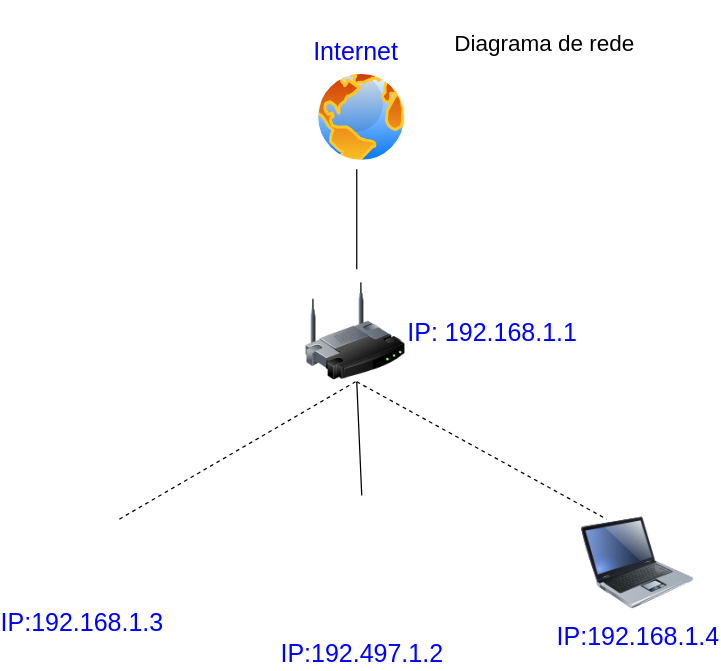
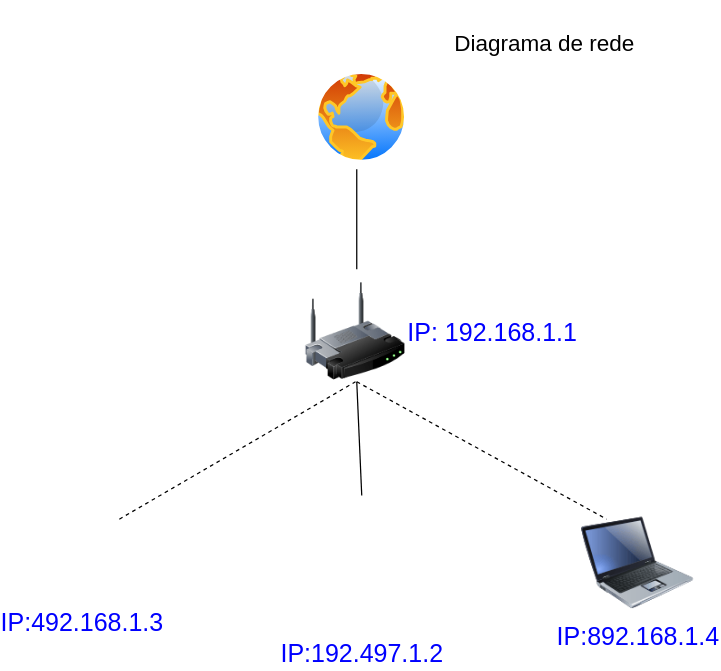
(356, 82) -> none
(83, 617) -> (83, 617)
(639, 635) -> (639, 635)
